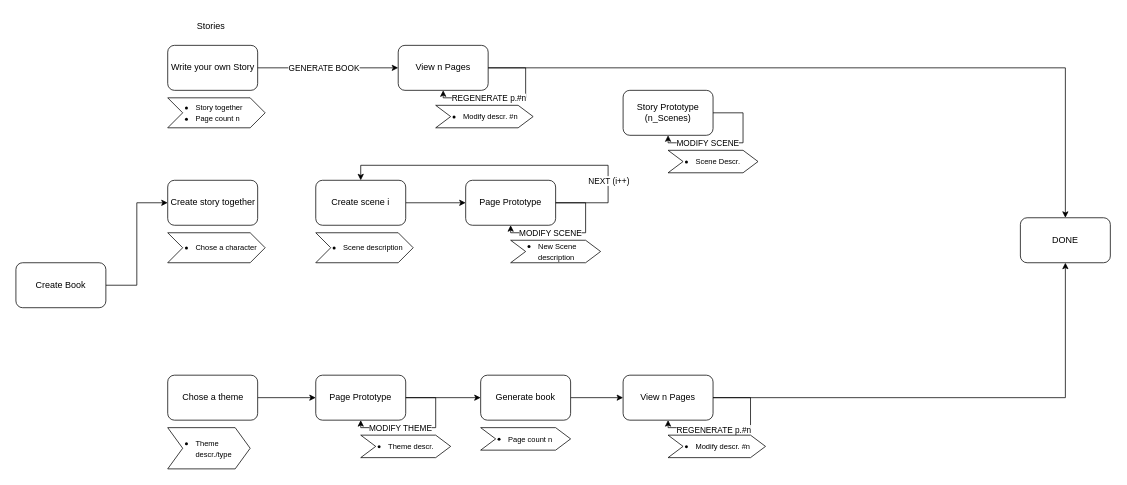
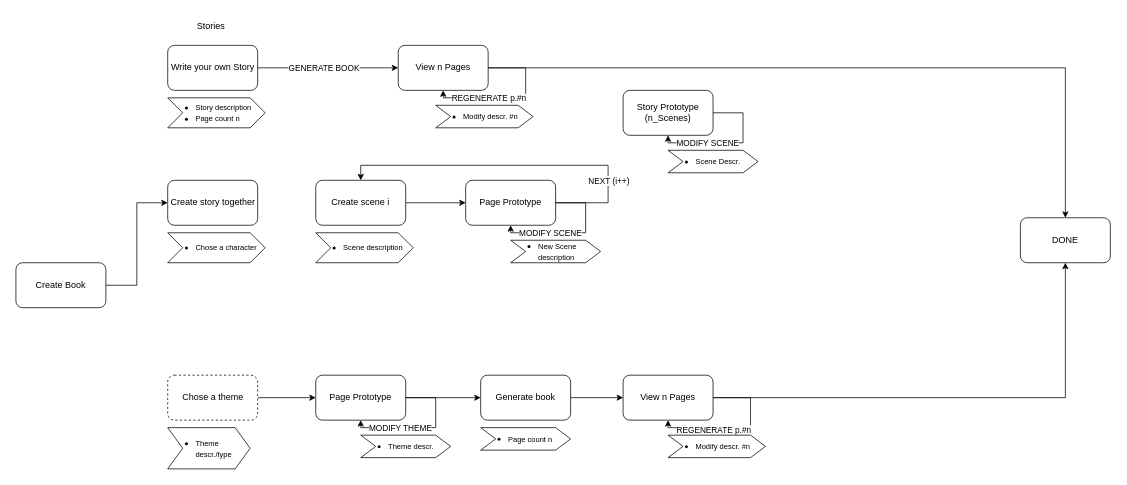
(203, 113) -> (208, 113)
(212, 398) -> (212, 398)
